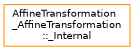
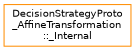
(67, 25) -> (68, 25)
